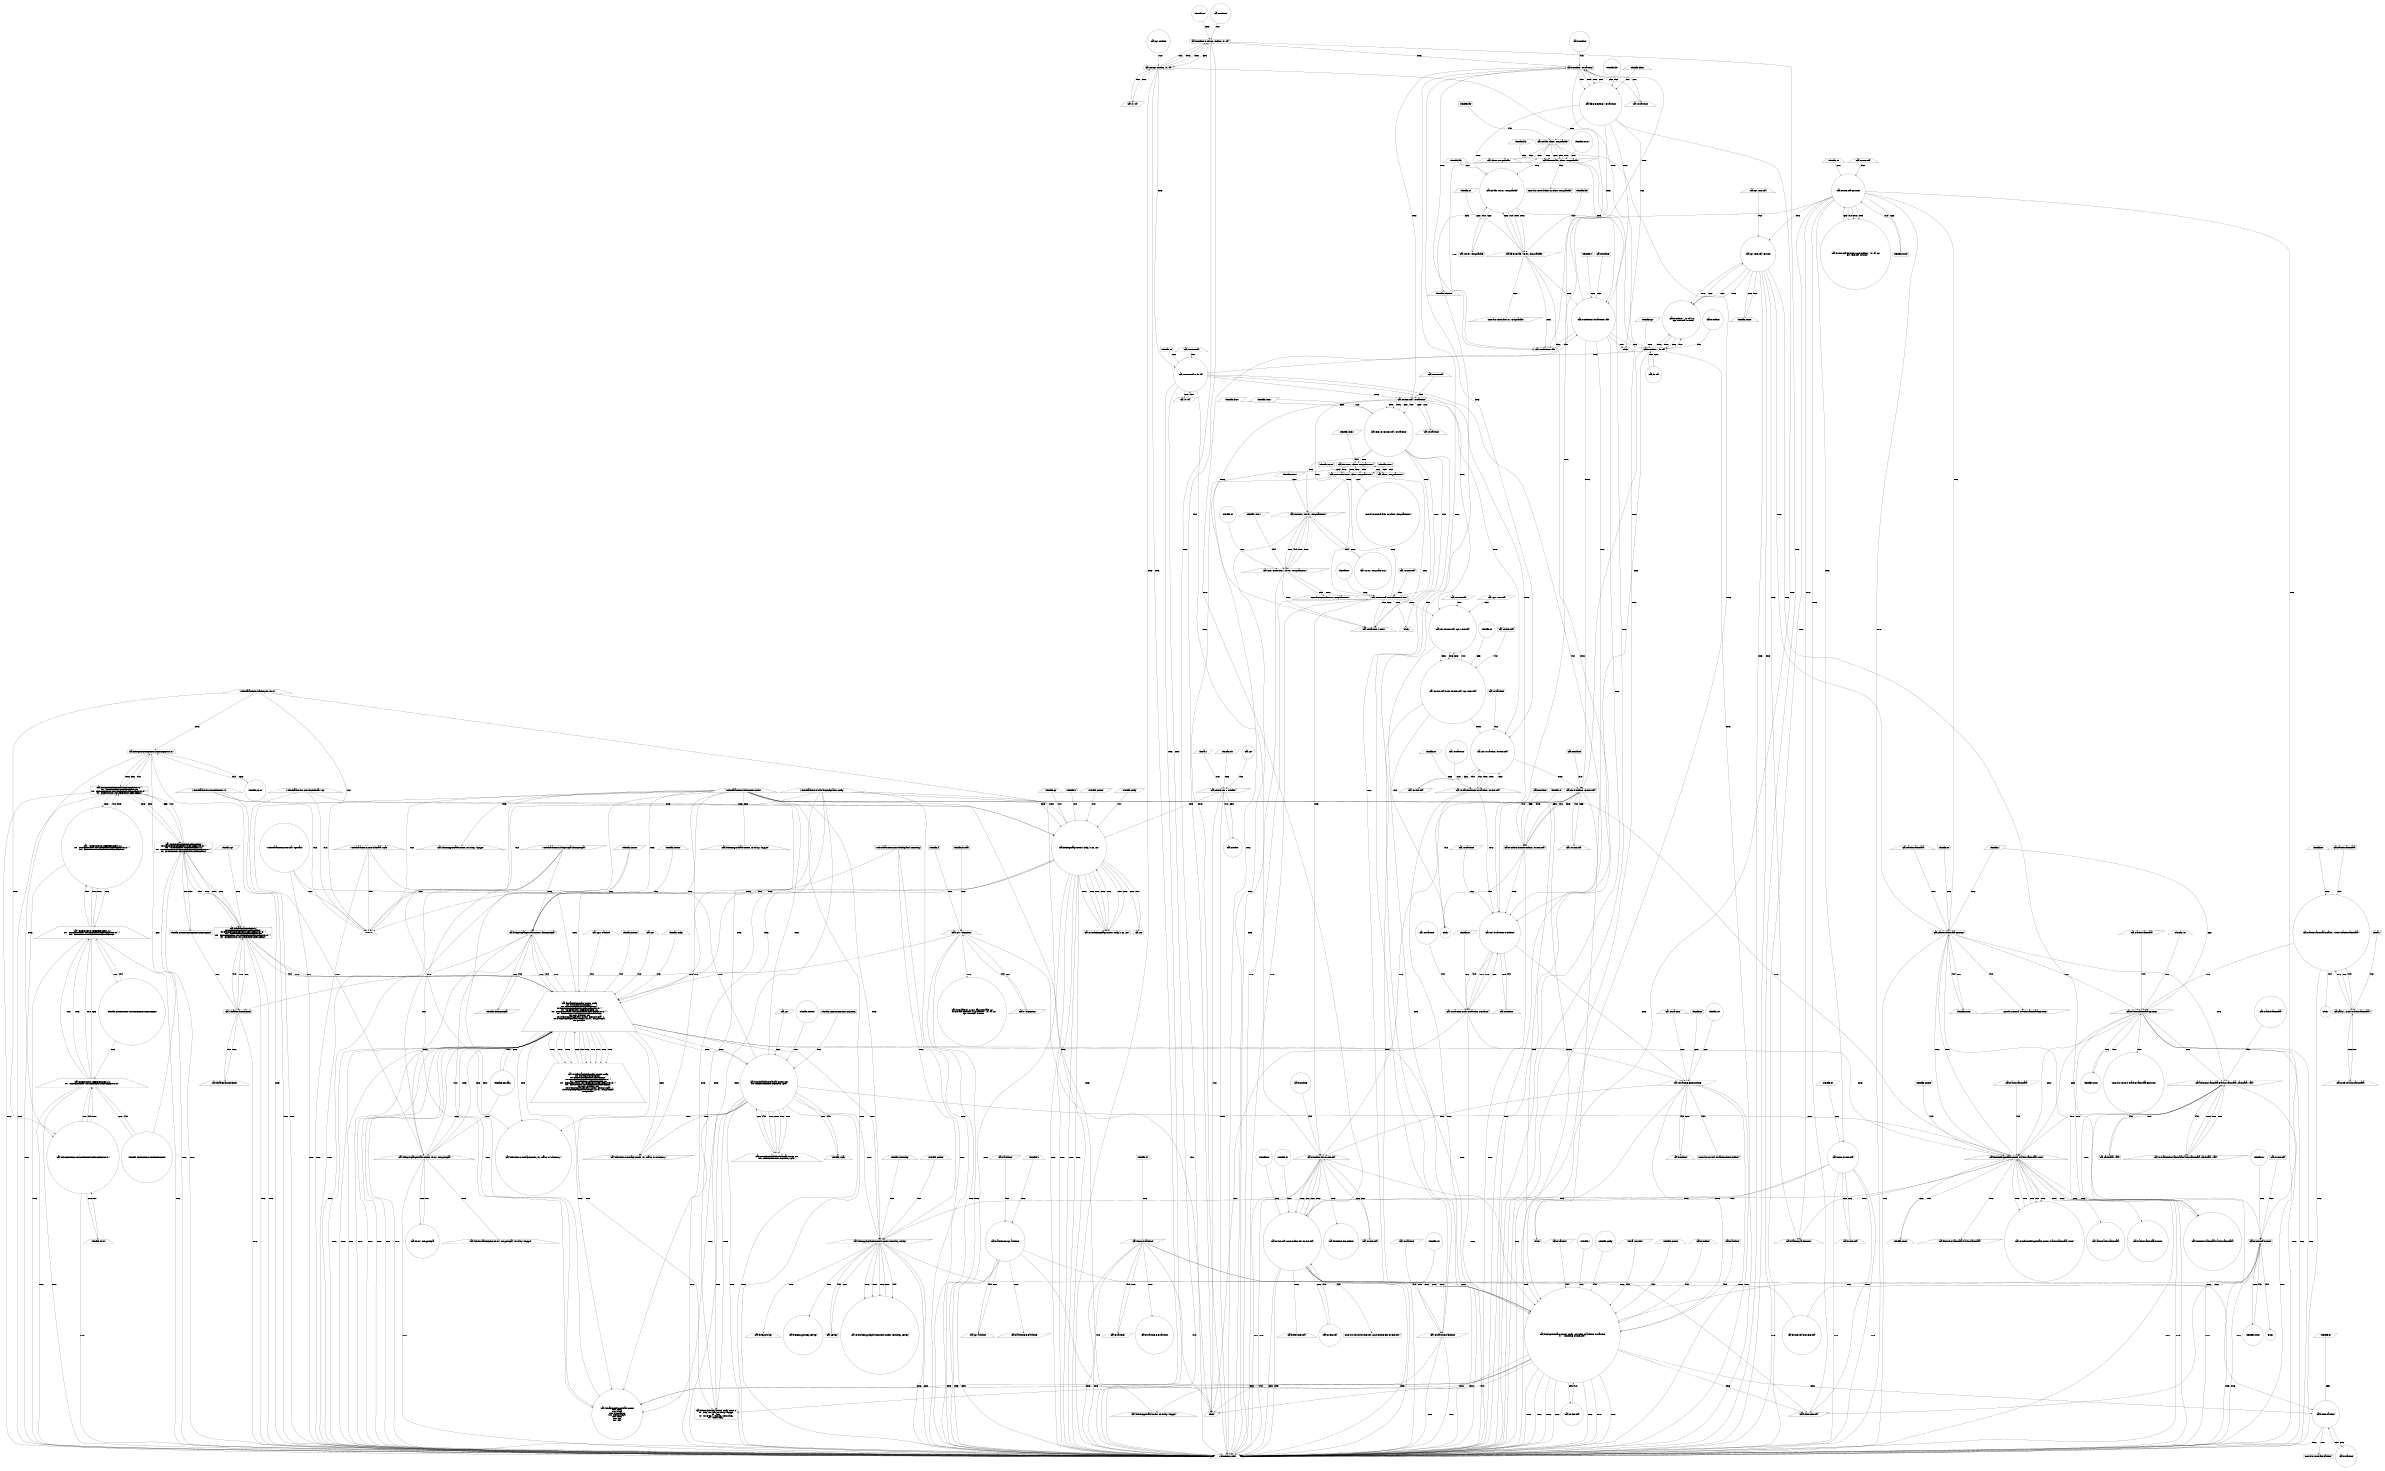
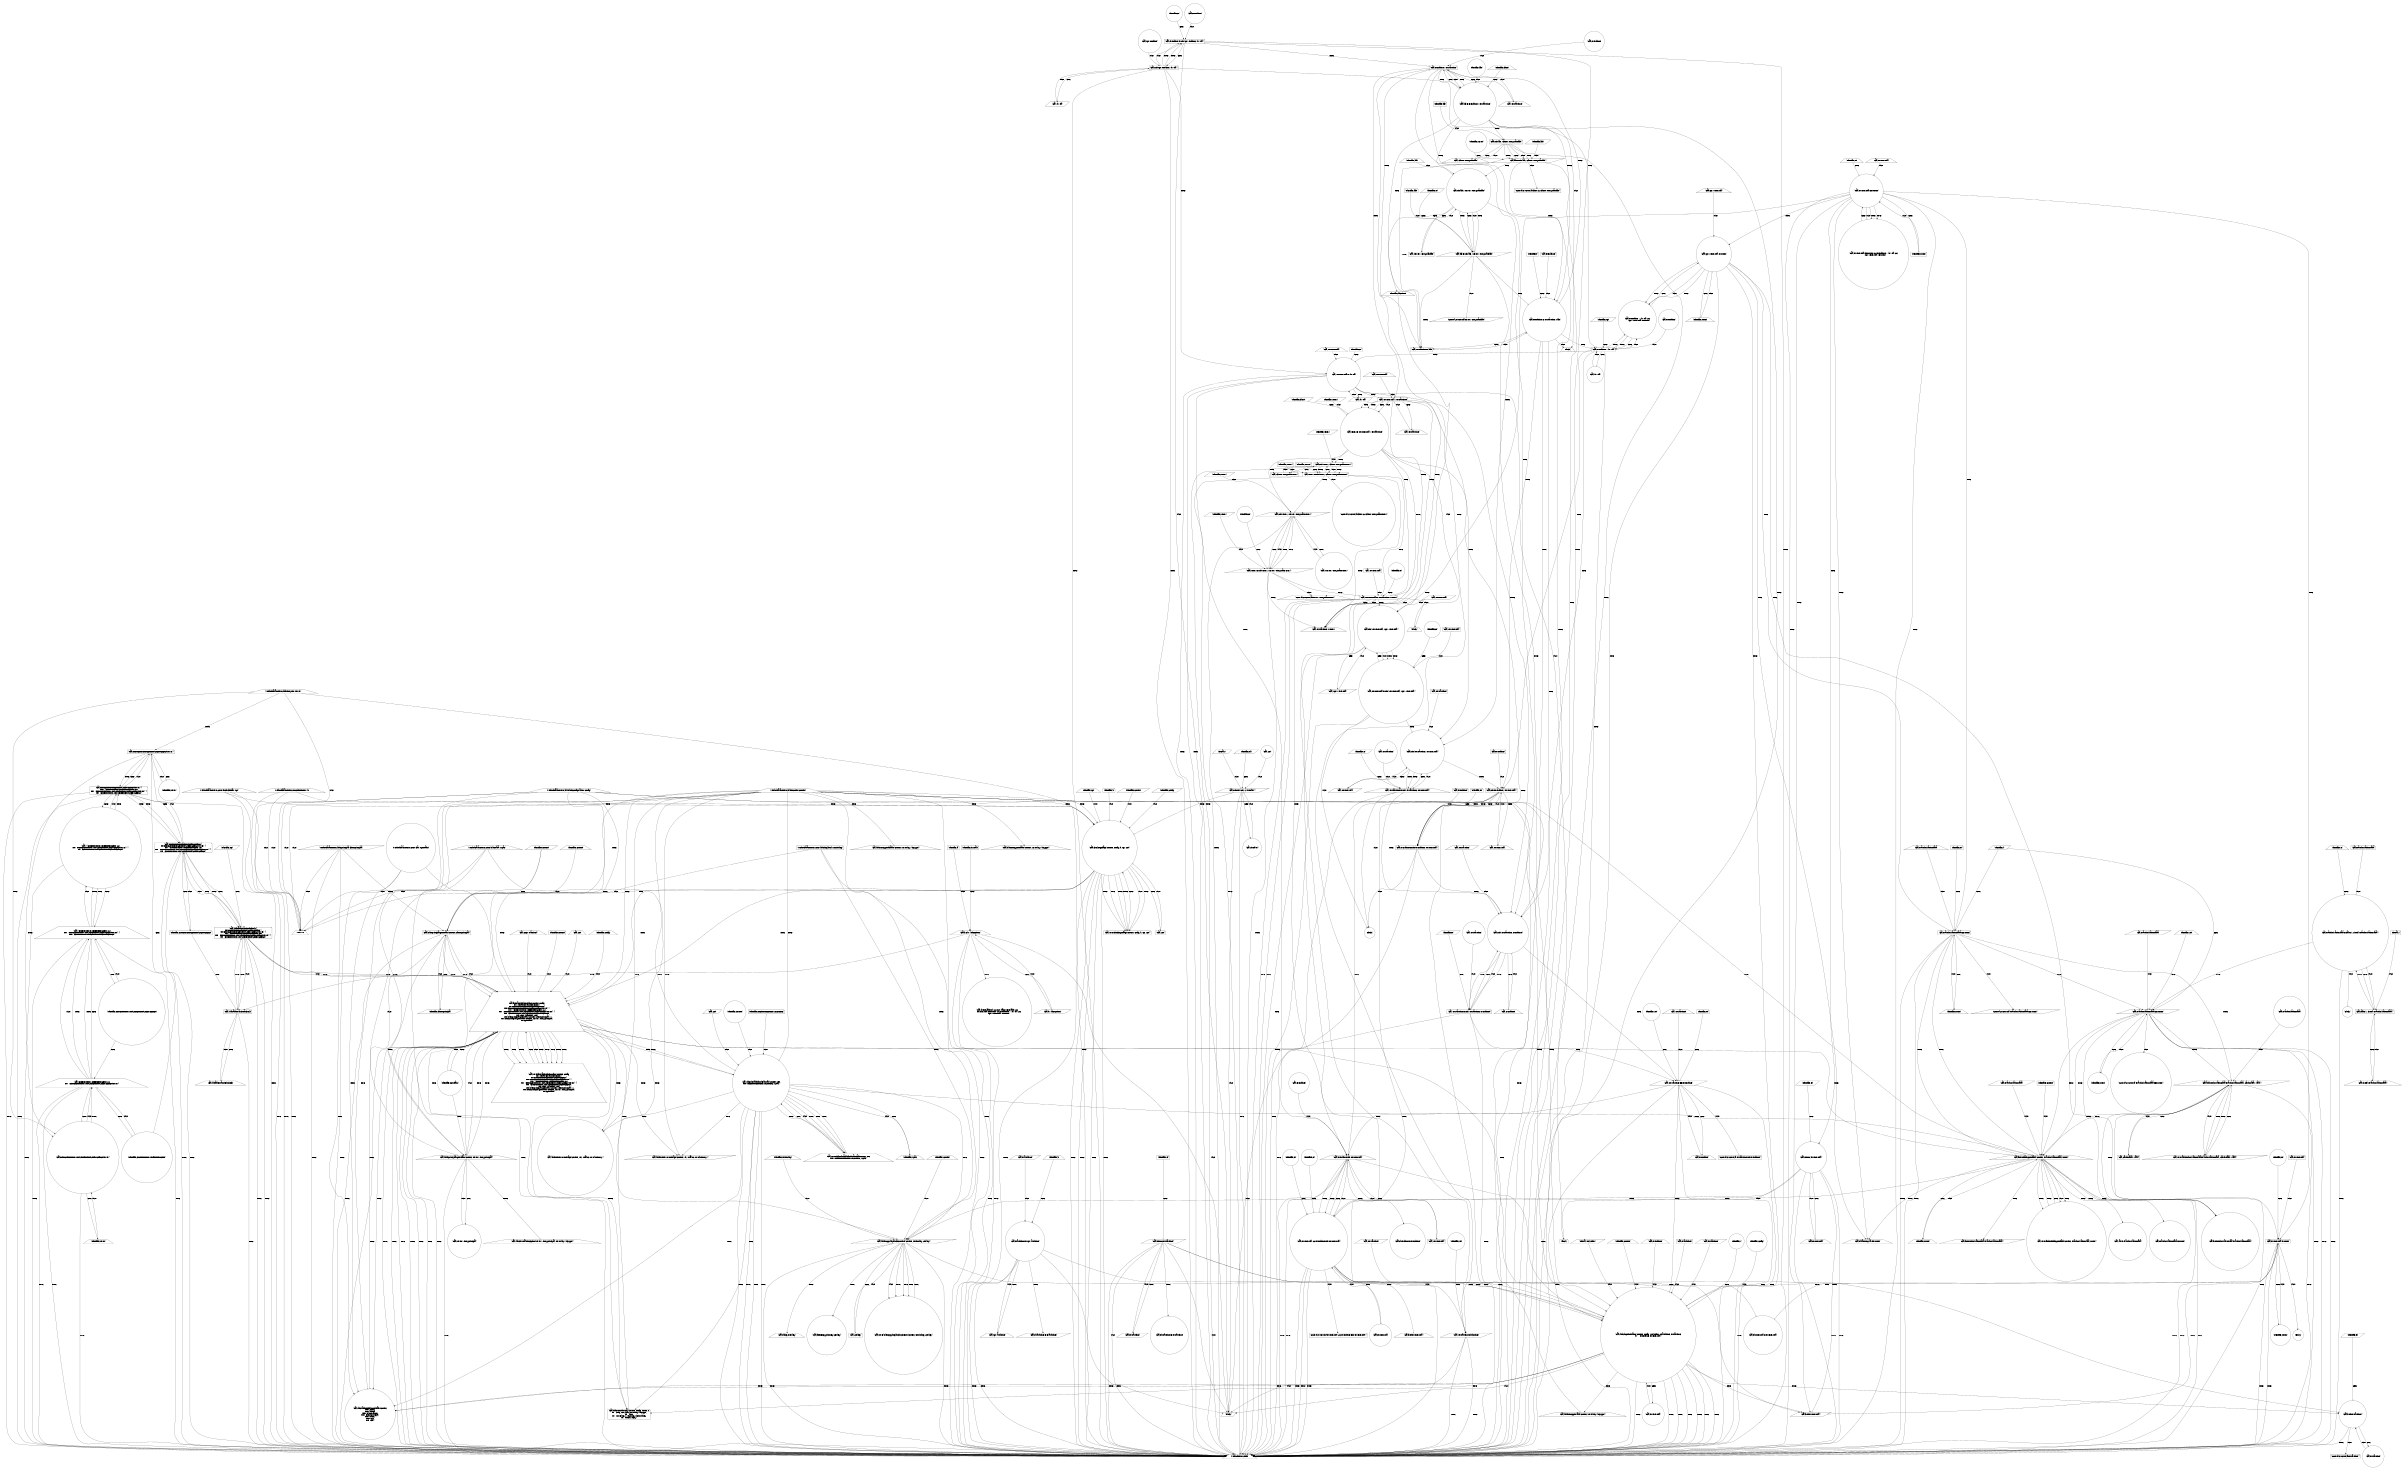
none -> (1344, 662)
